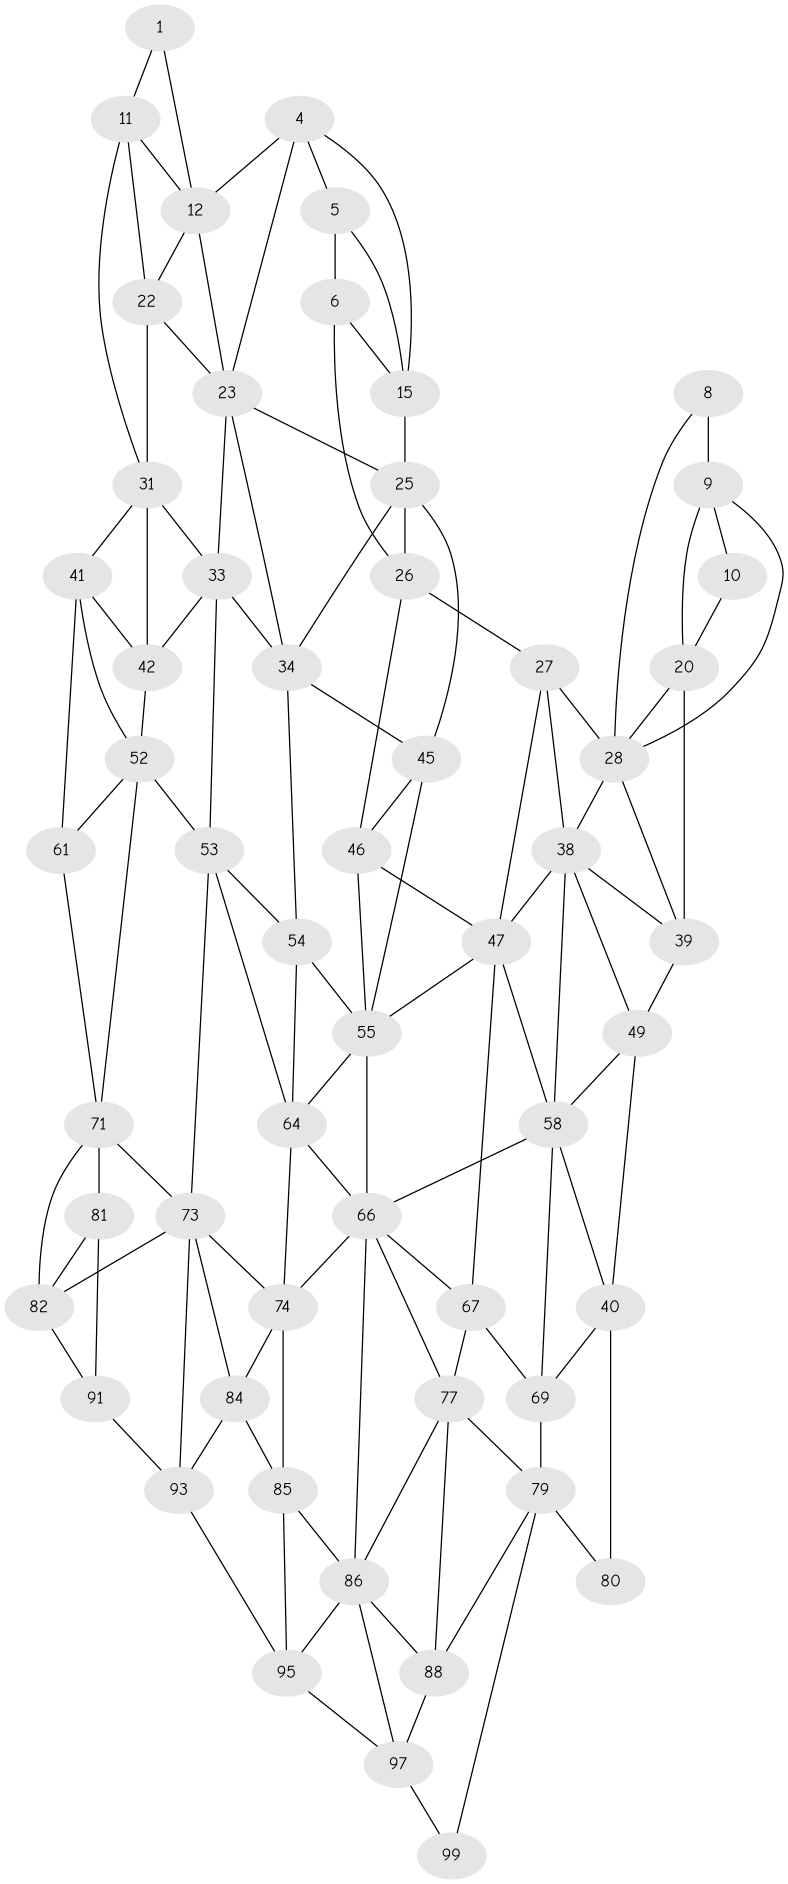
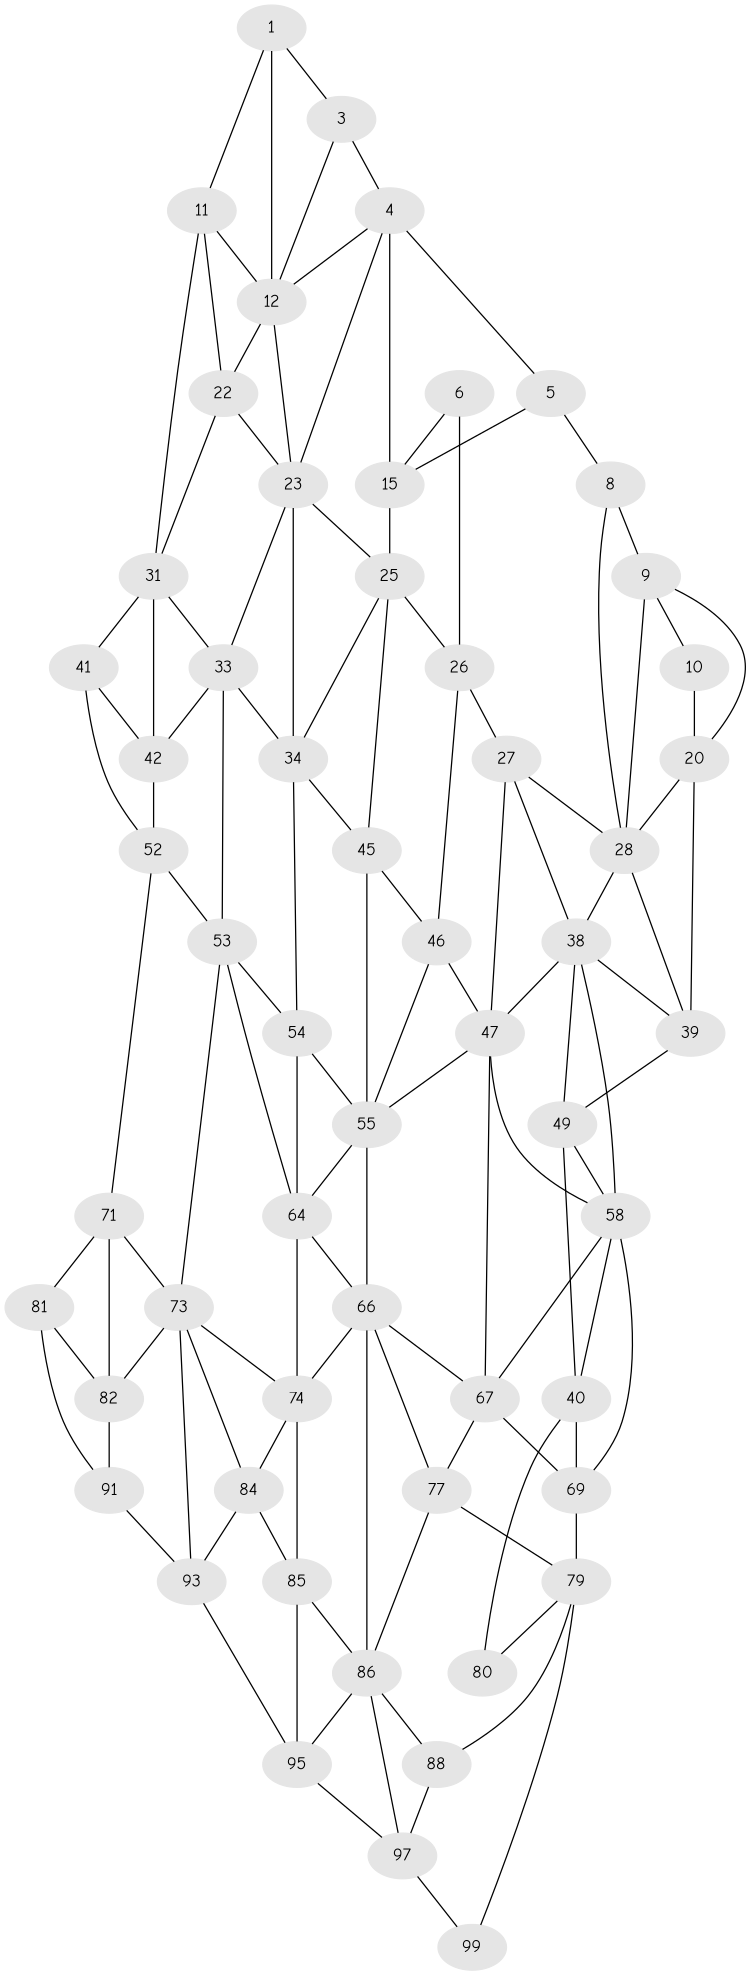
none -> (341, 119)
(335, 257) -> (581, 439)
(61, 851) -> none
(460, 1170) -> (550, 1308)
(442, 1536) -> none
